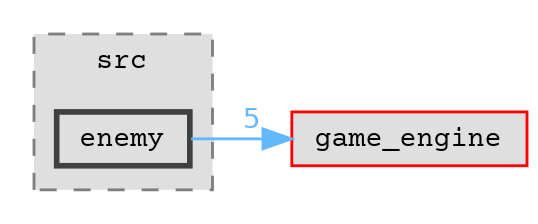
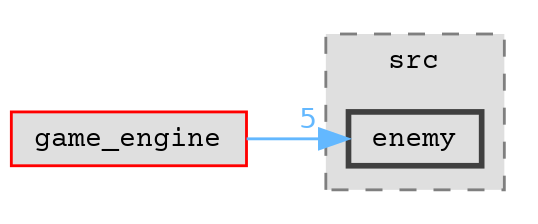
(230, 139) -> (283, 139)
